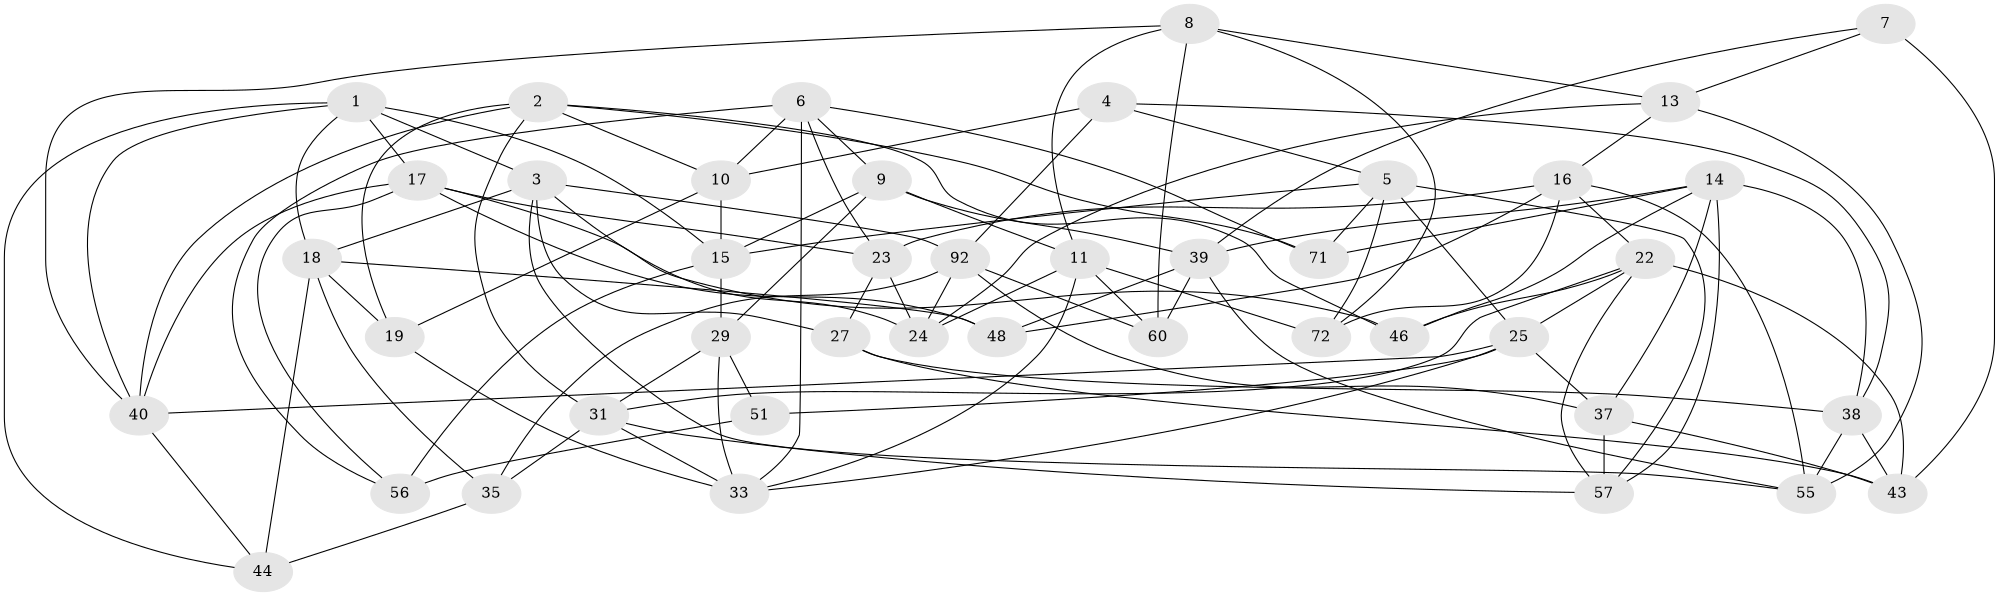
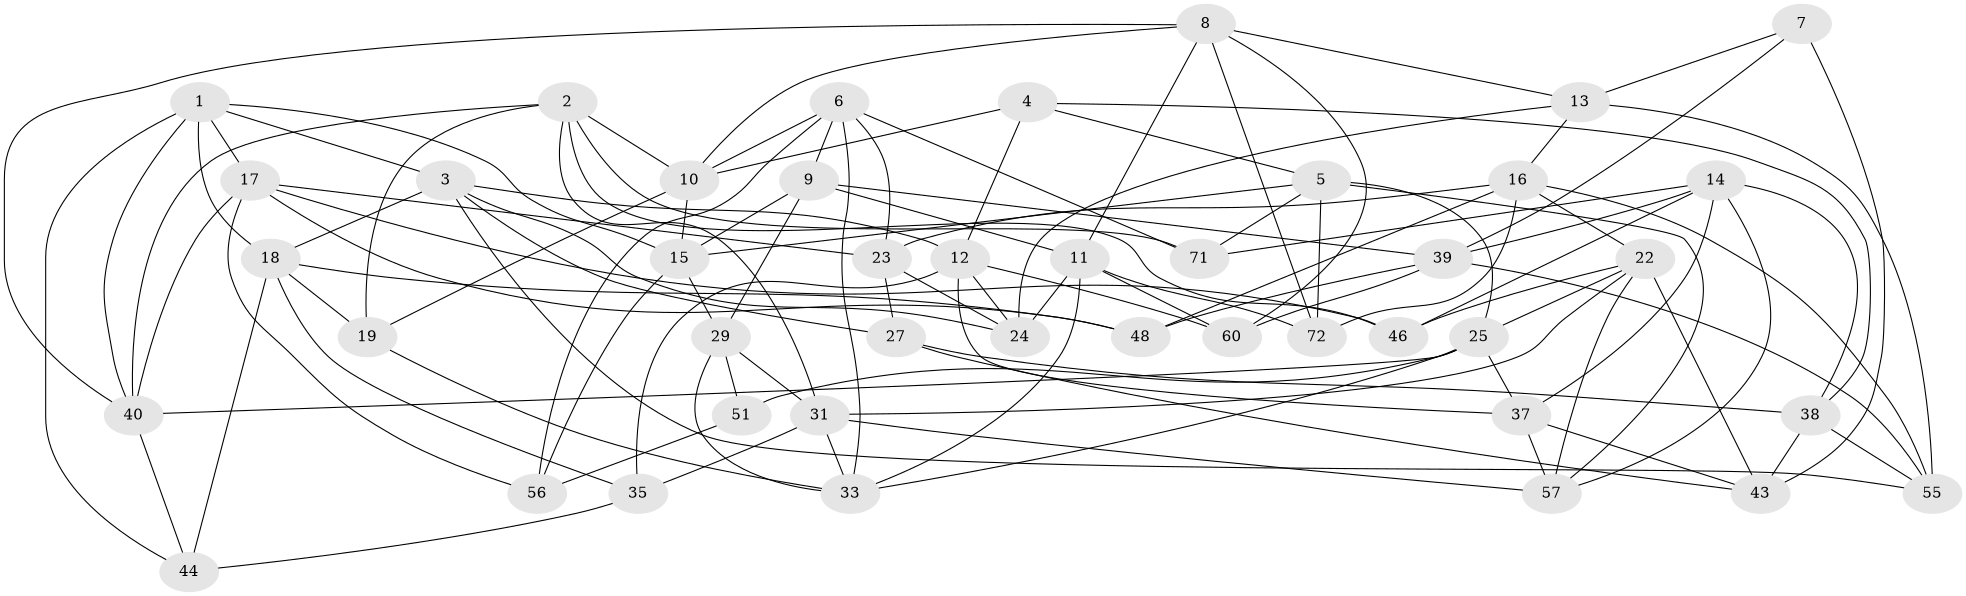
none -> (924, 54)
(960, 259) -> (960, 259)
